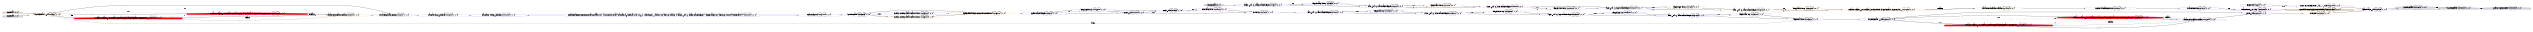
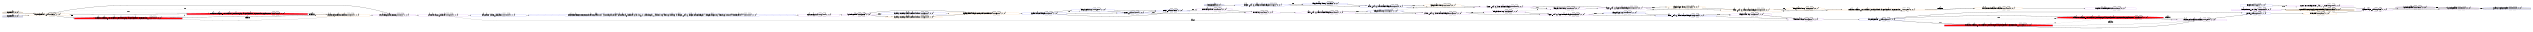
(2199, 8) -> none
none -> (1113, 16)
(923, 24) -> (1118, 21)
